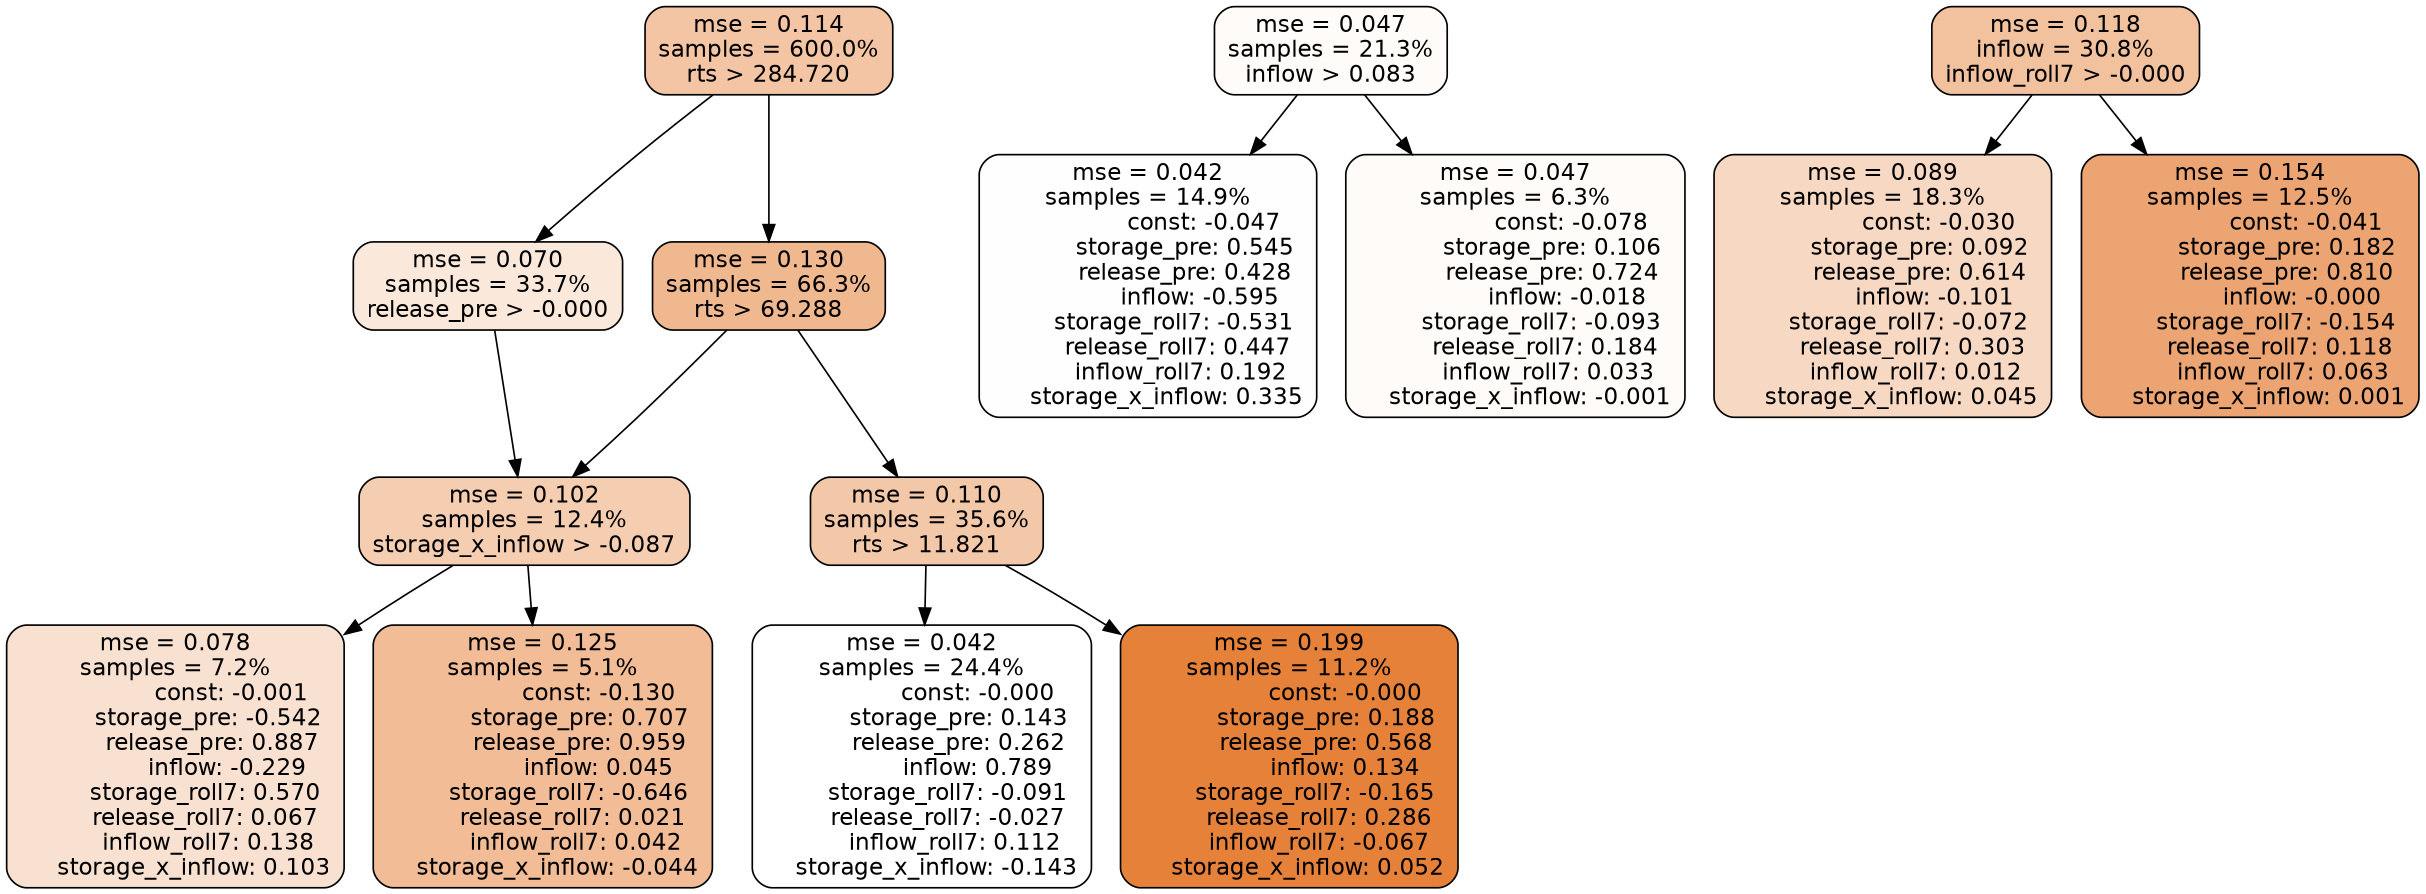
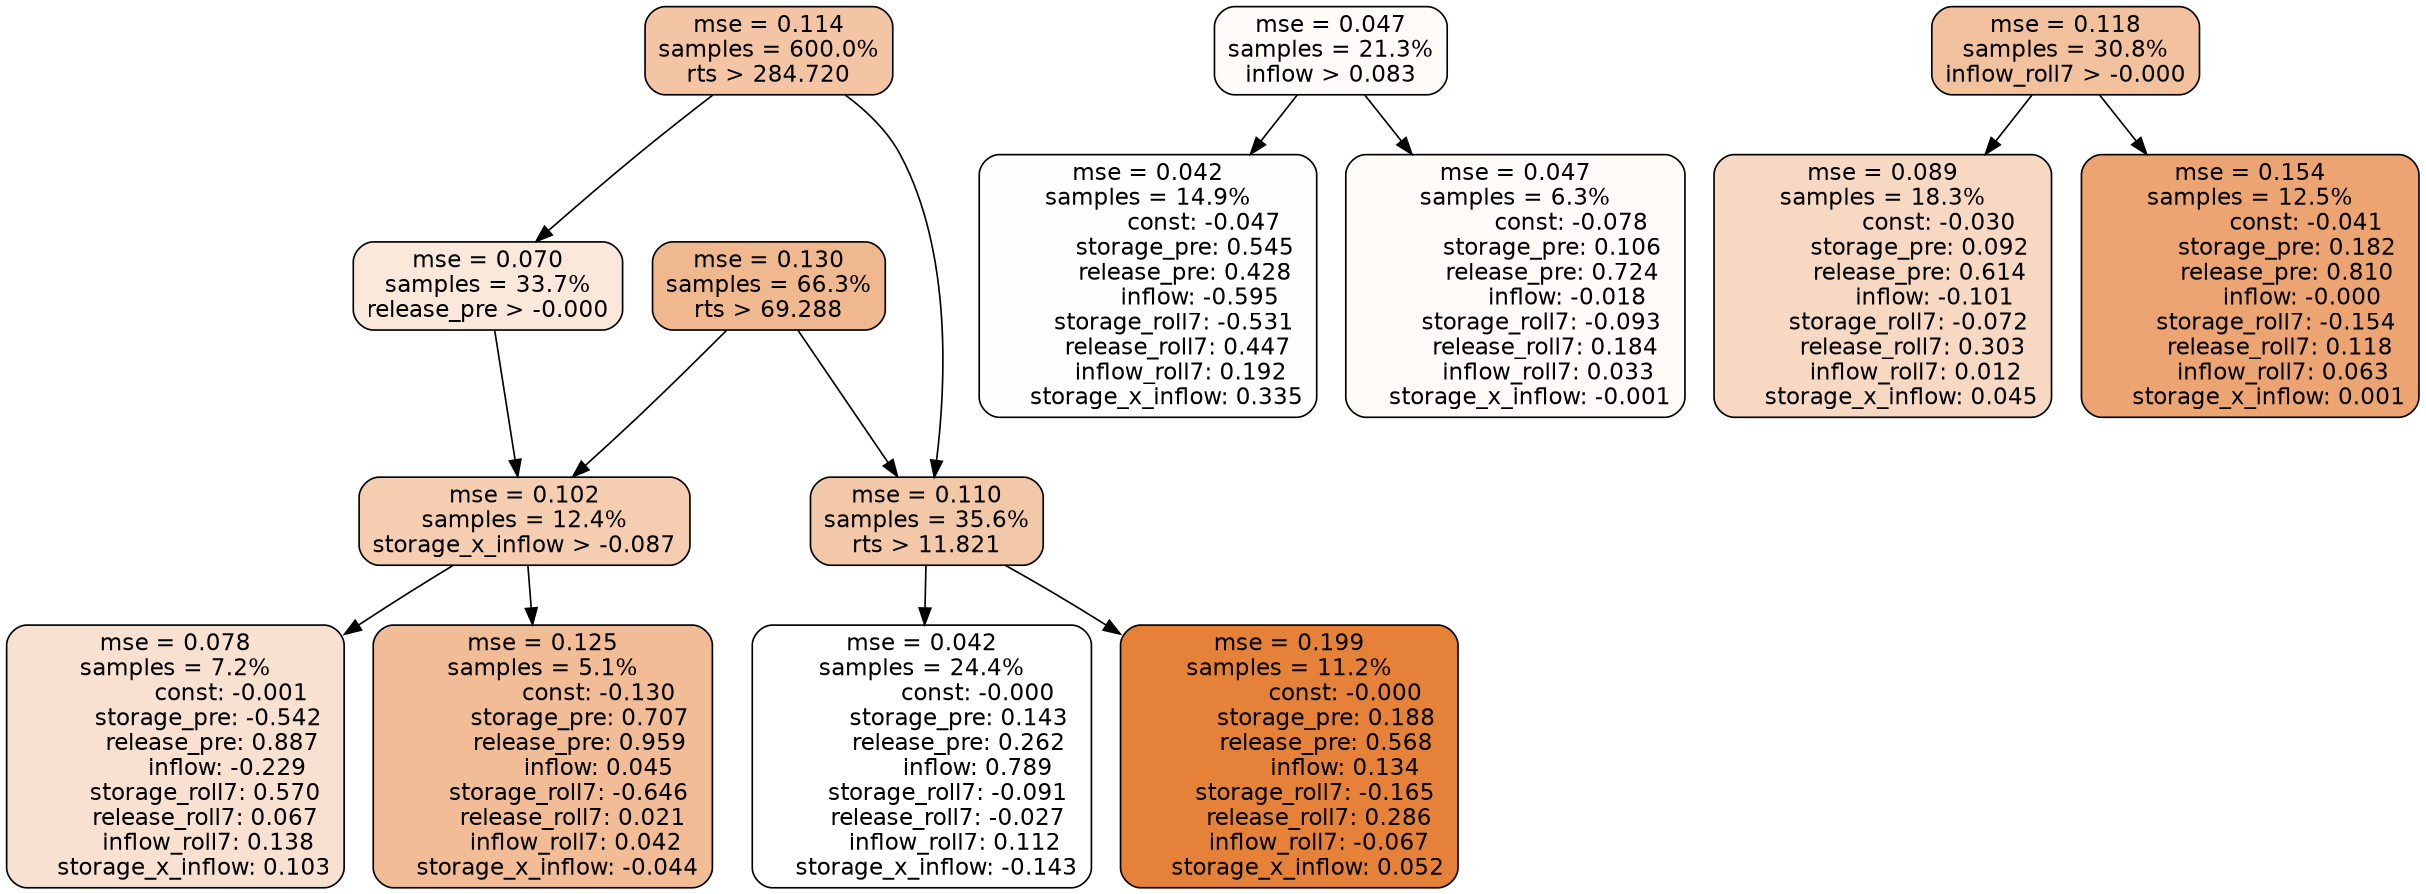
(2066, 51) -> (2066, 51)
(769, 160) -> (935, 264)
